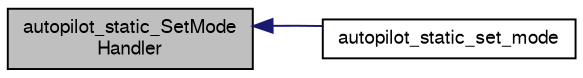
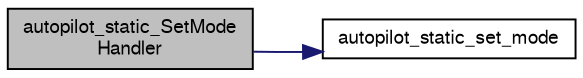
(298, 26) -> (278, 52)
